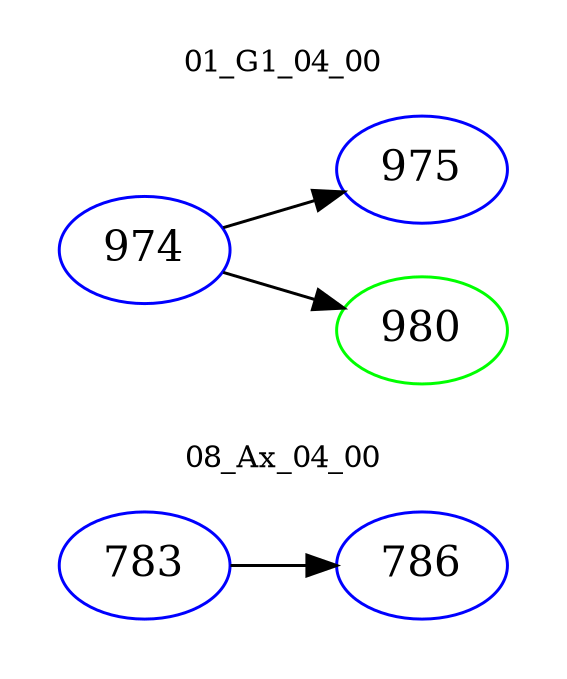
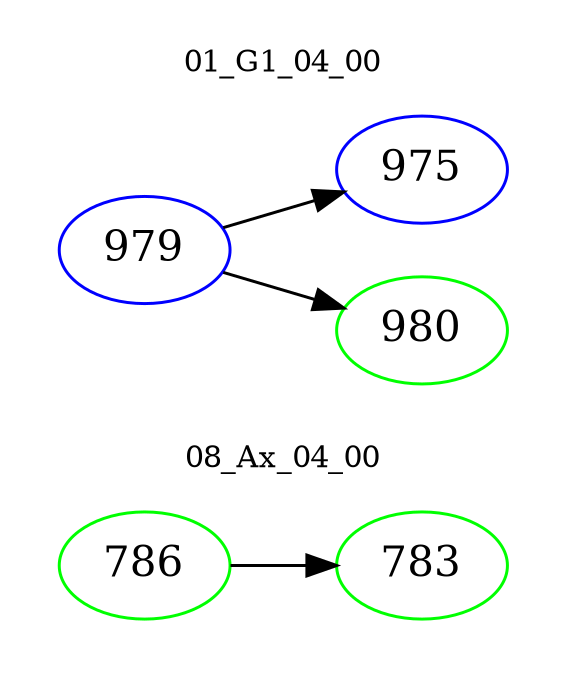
(145, 250) -> (145, 250)
(145, 566) -> (422, 566)
(268, 566) -> (268, 566)
(422, 566) -> (145, 566)
